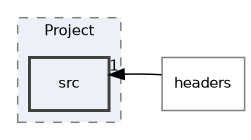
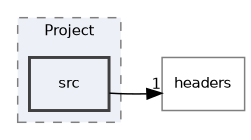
(143, 74) -> (130, 94)
